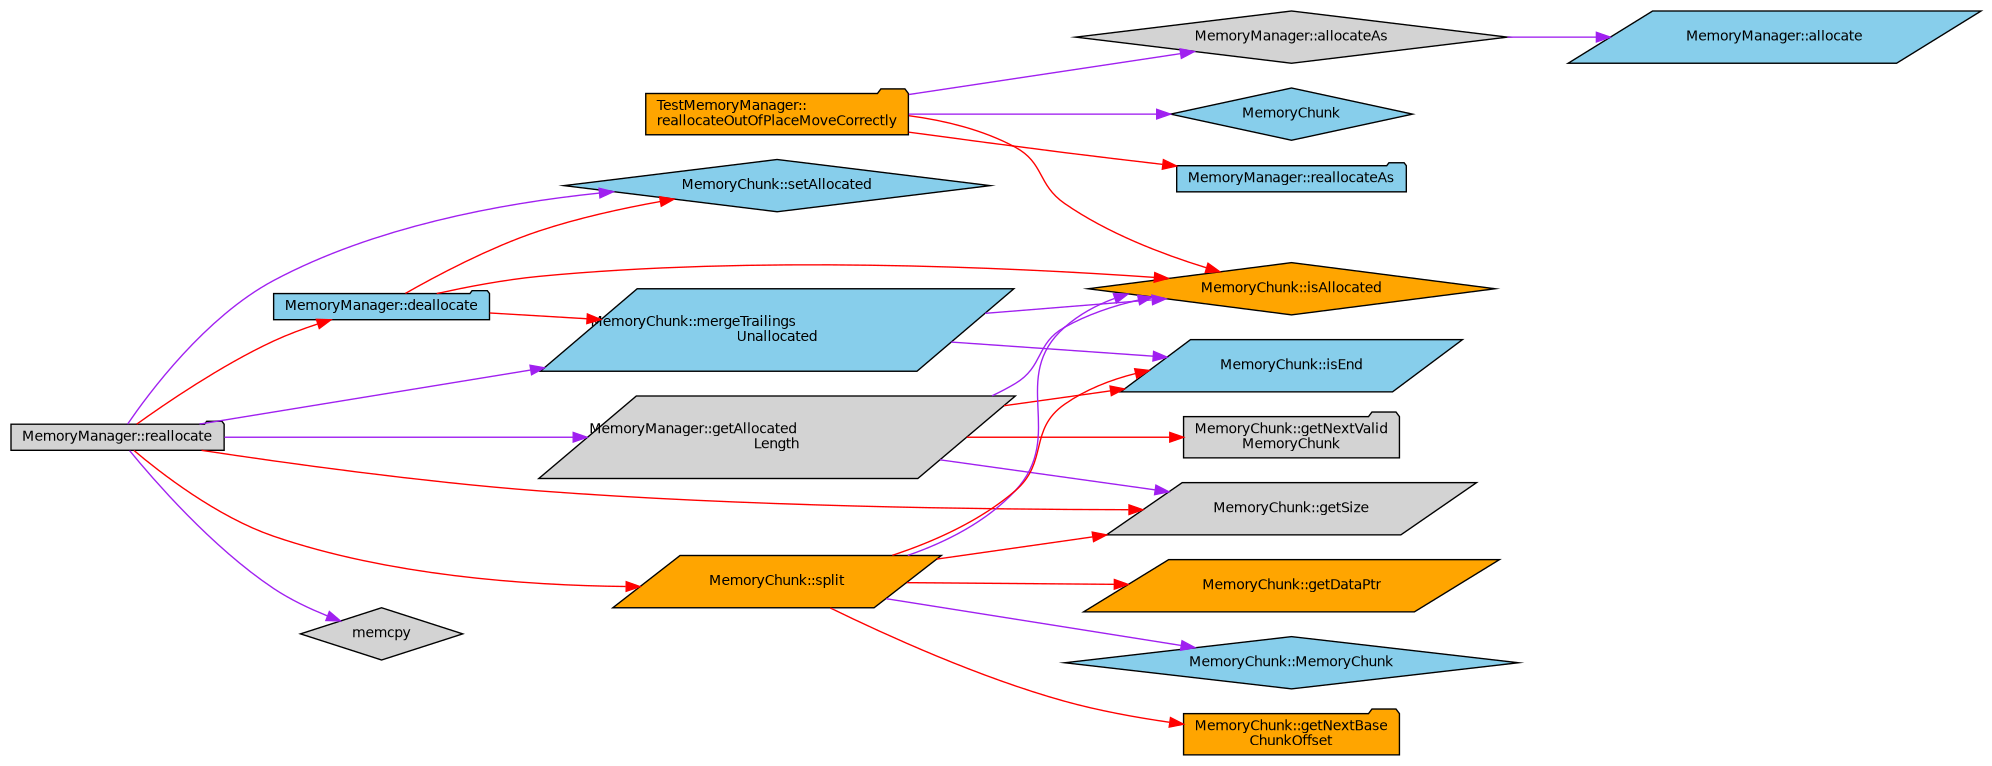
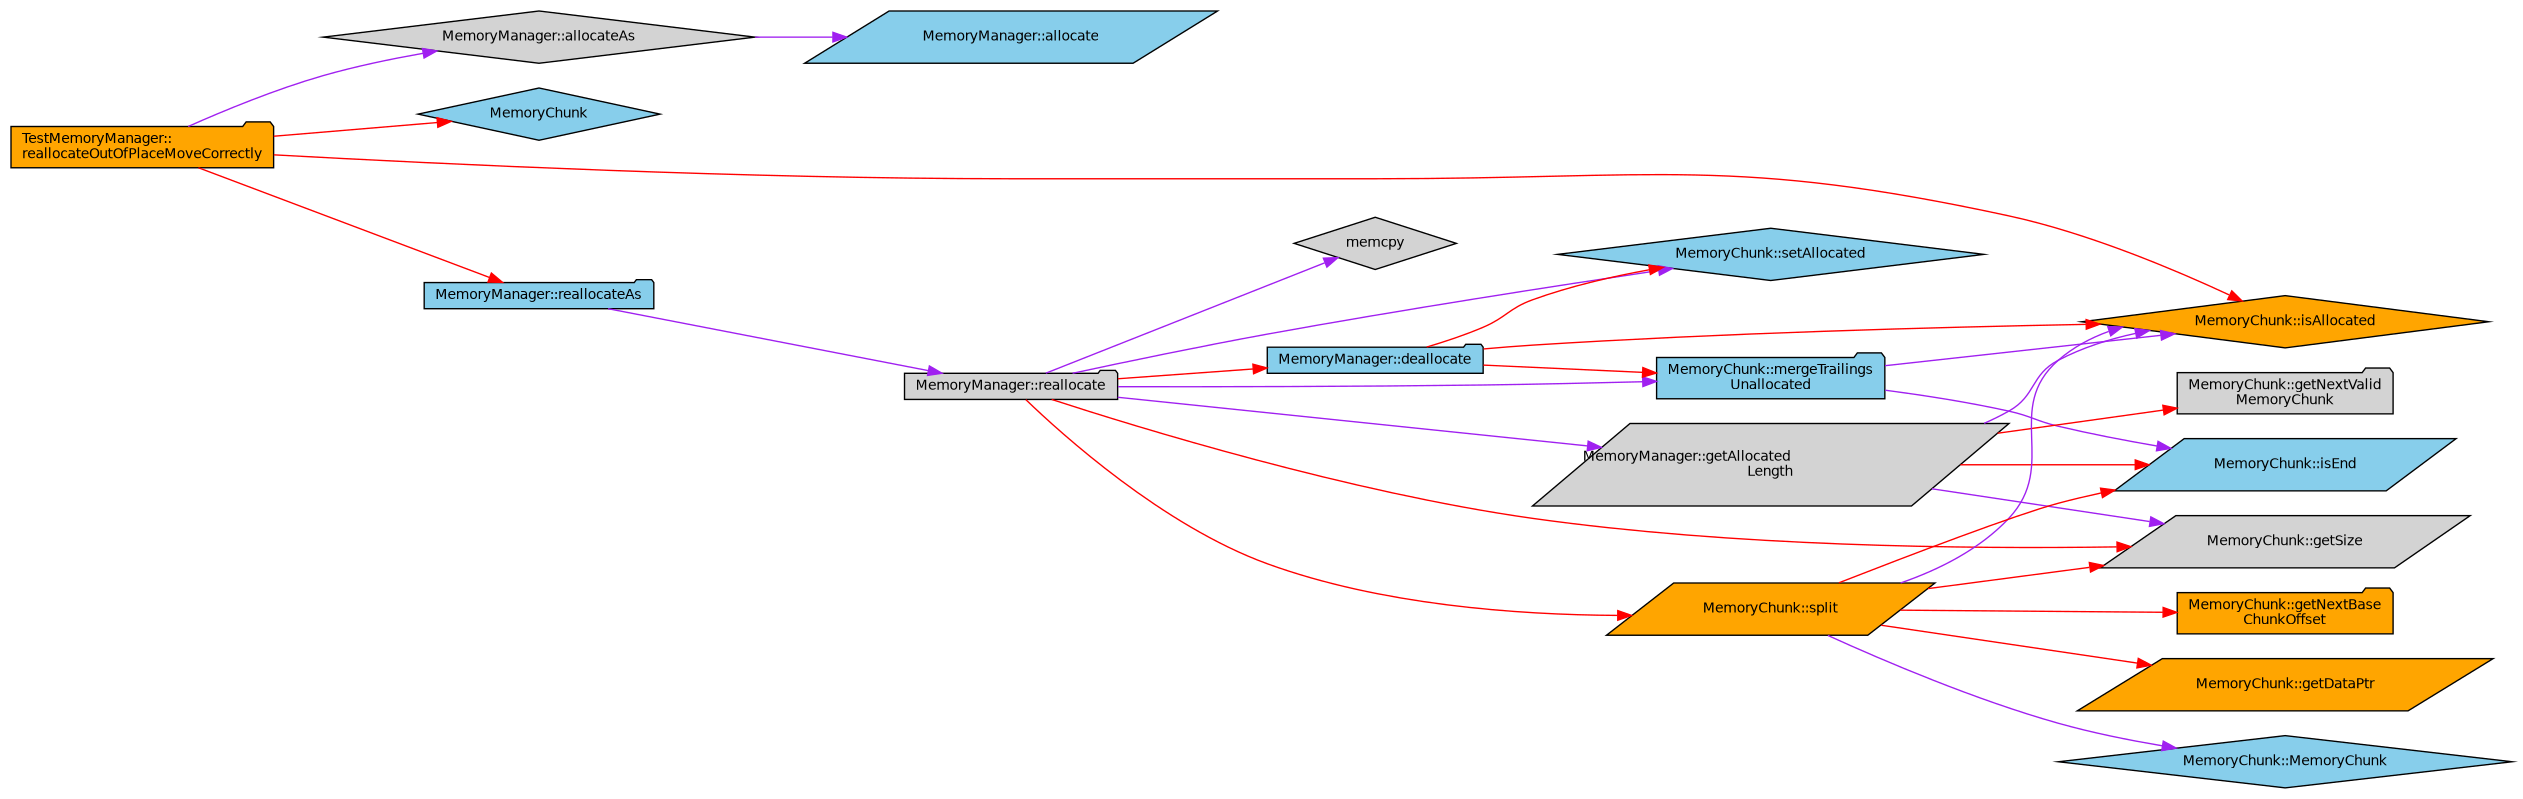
(1033, 114) -> (356, 129)
(777, 330) -> (1771, 378)
none -> (768, 340)
